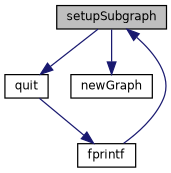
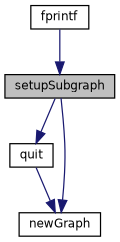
(62, 117) -> (43, 184)
